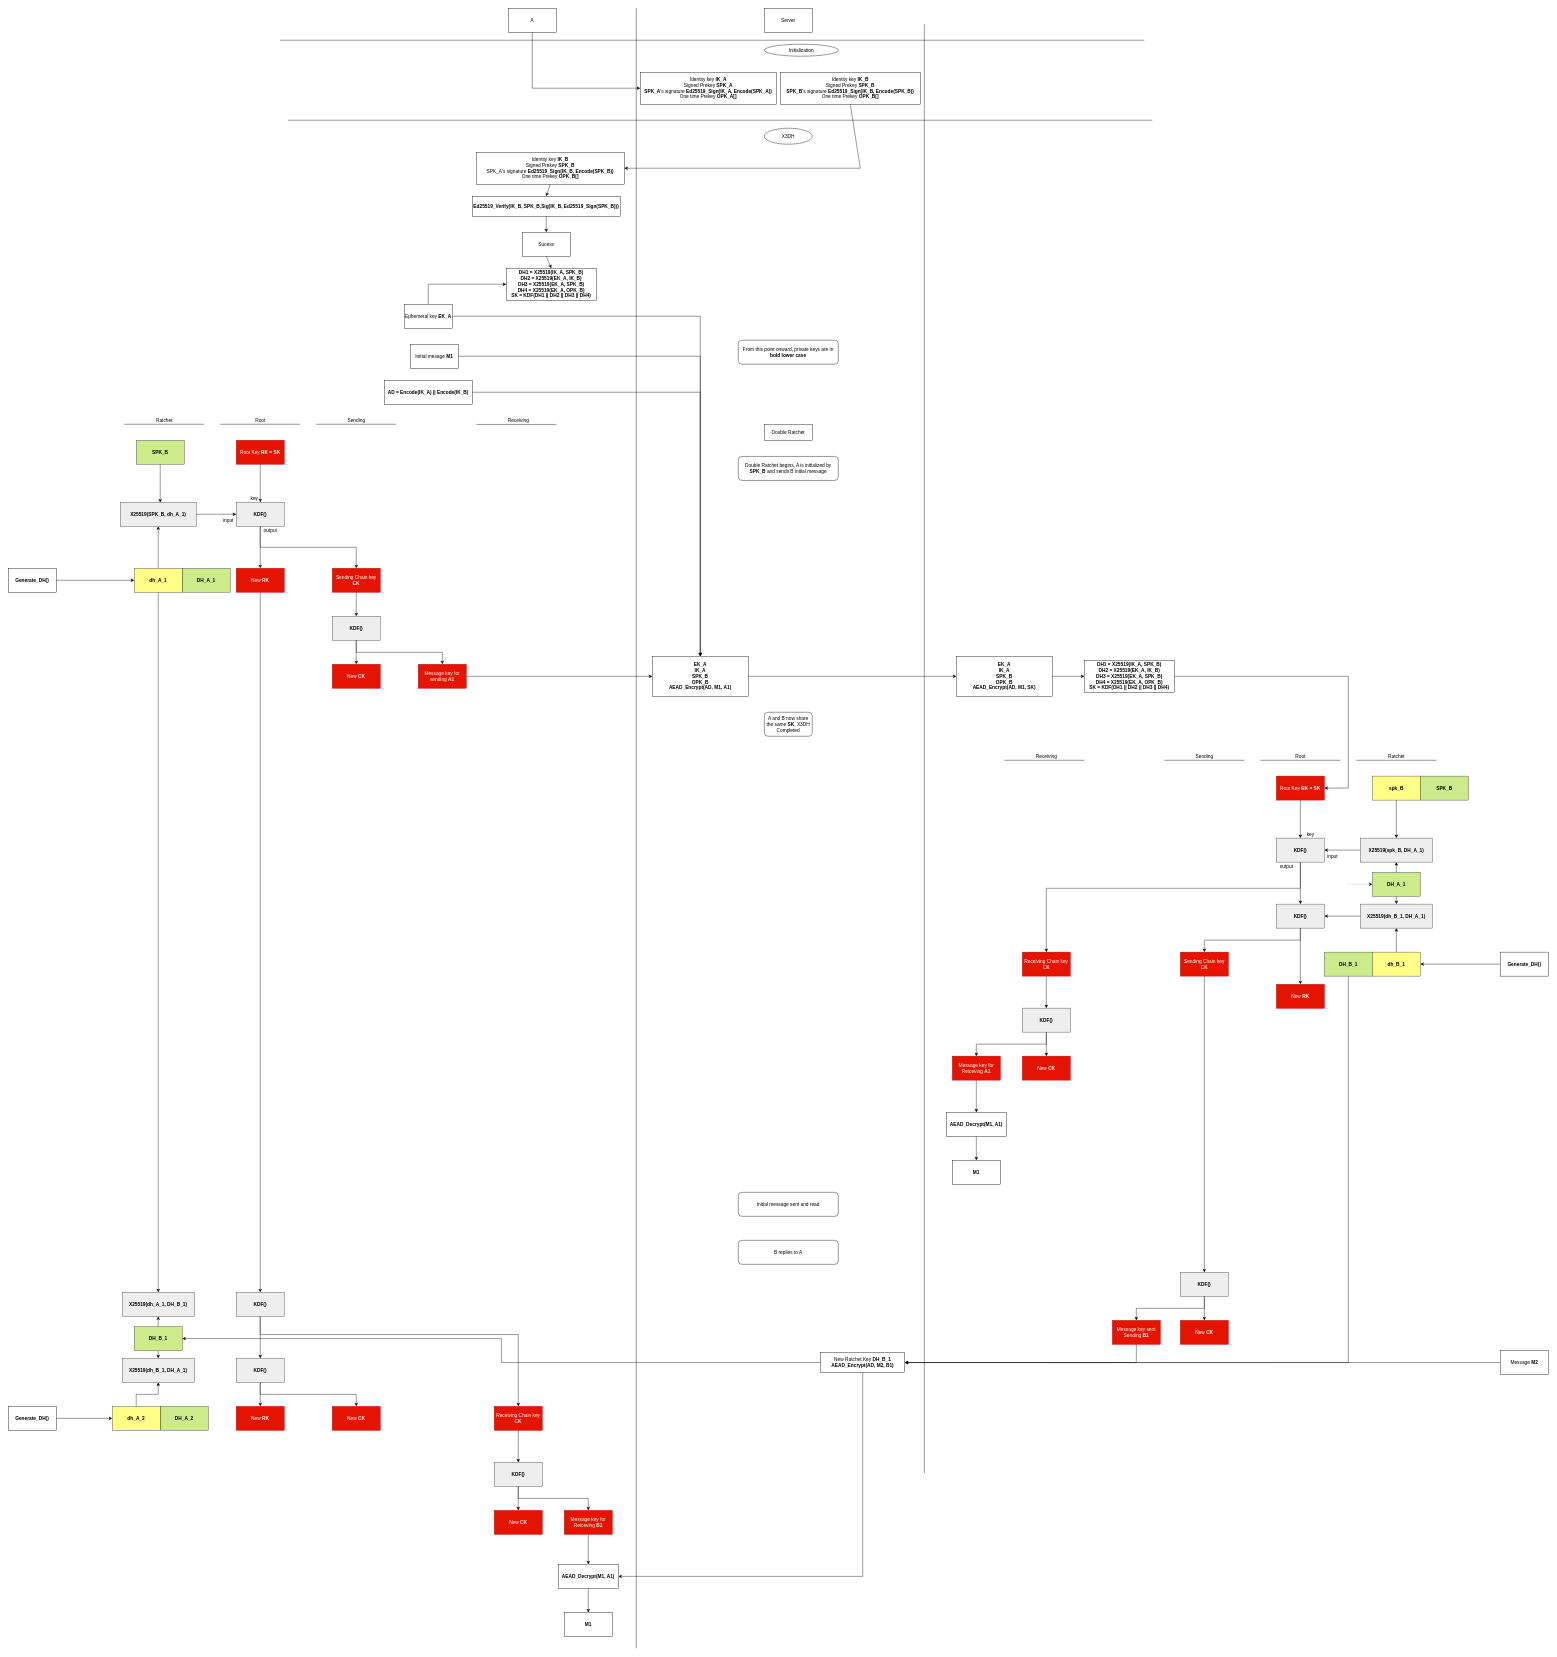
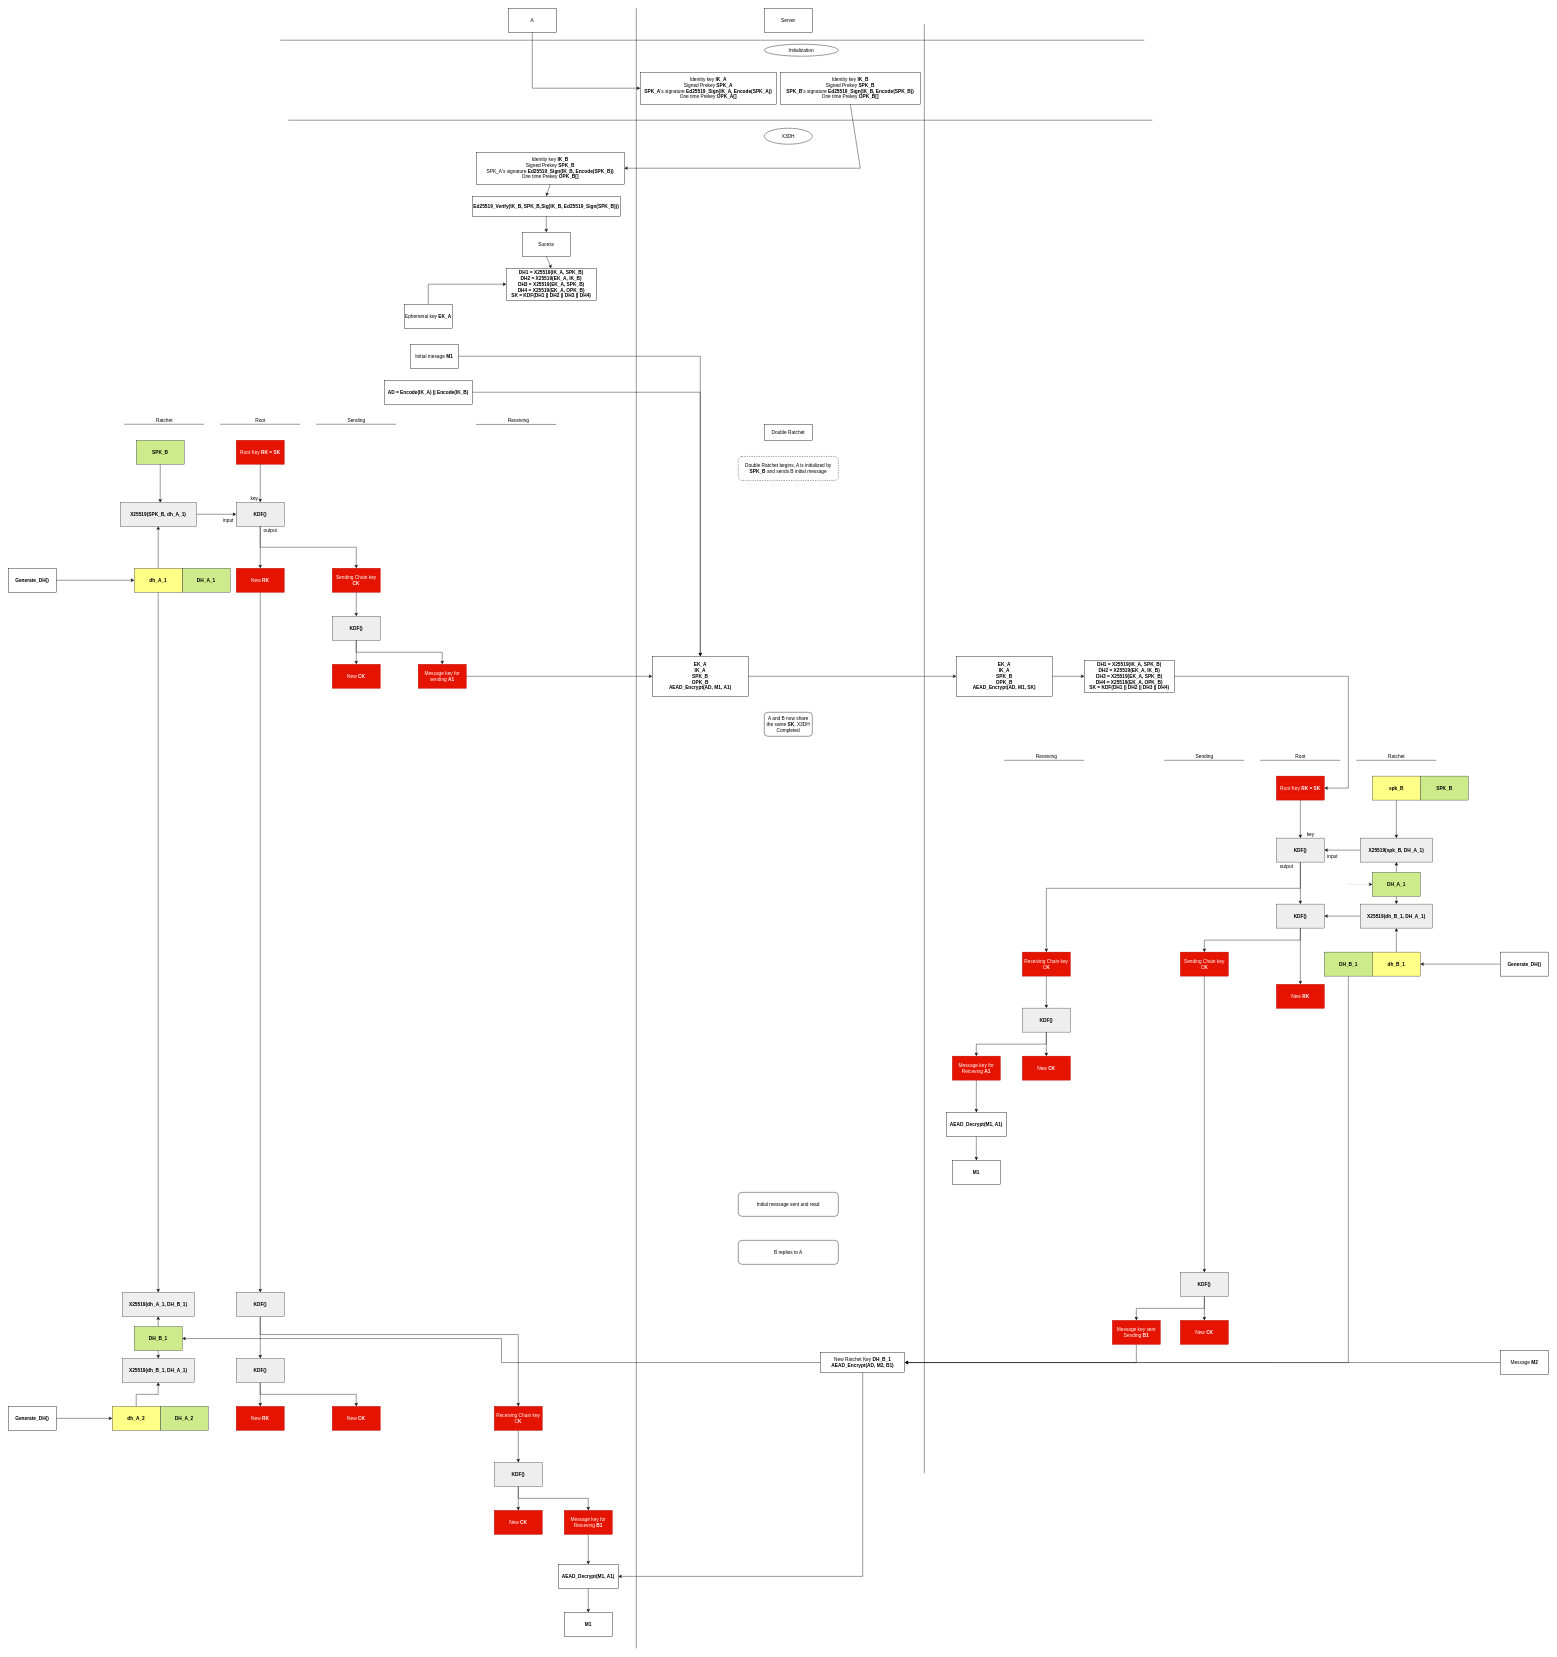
(595, 316) -> none
(788, 352) -> none
(788, 468) -> (788, 468)
